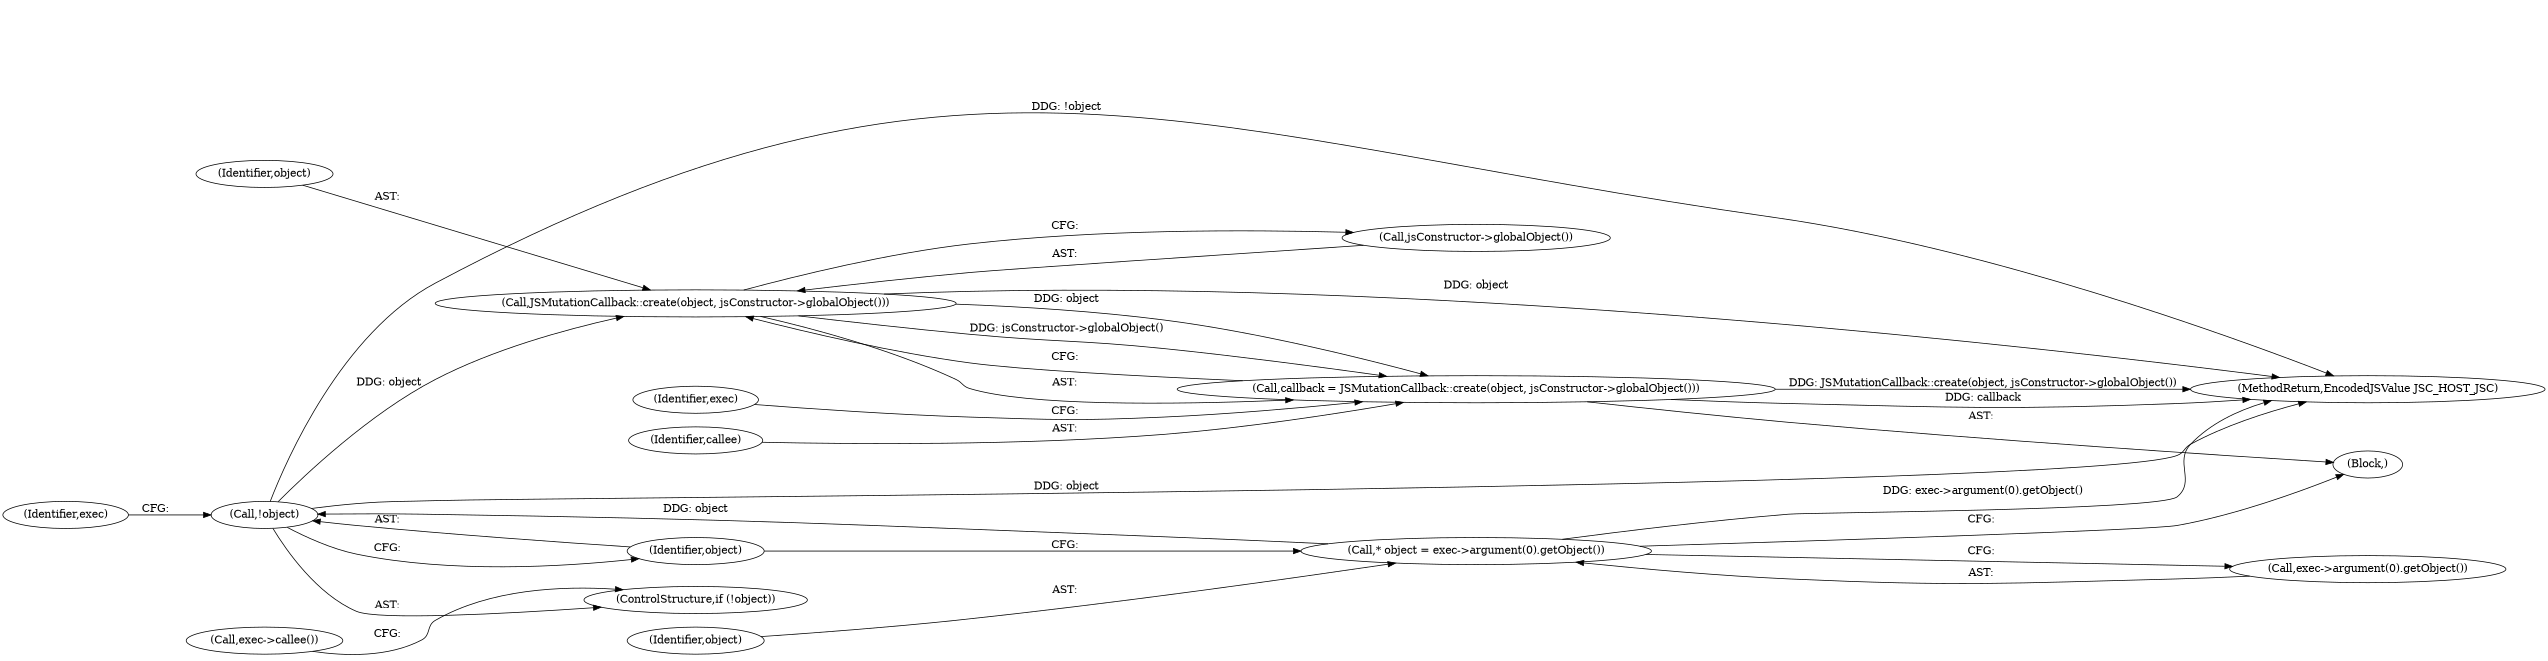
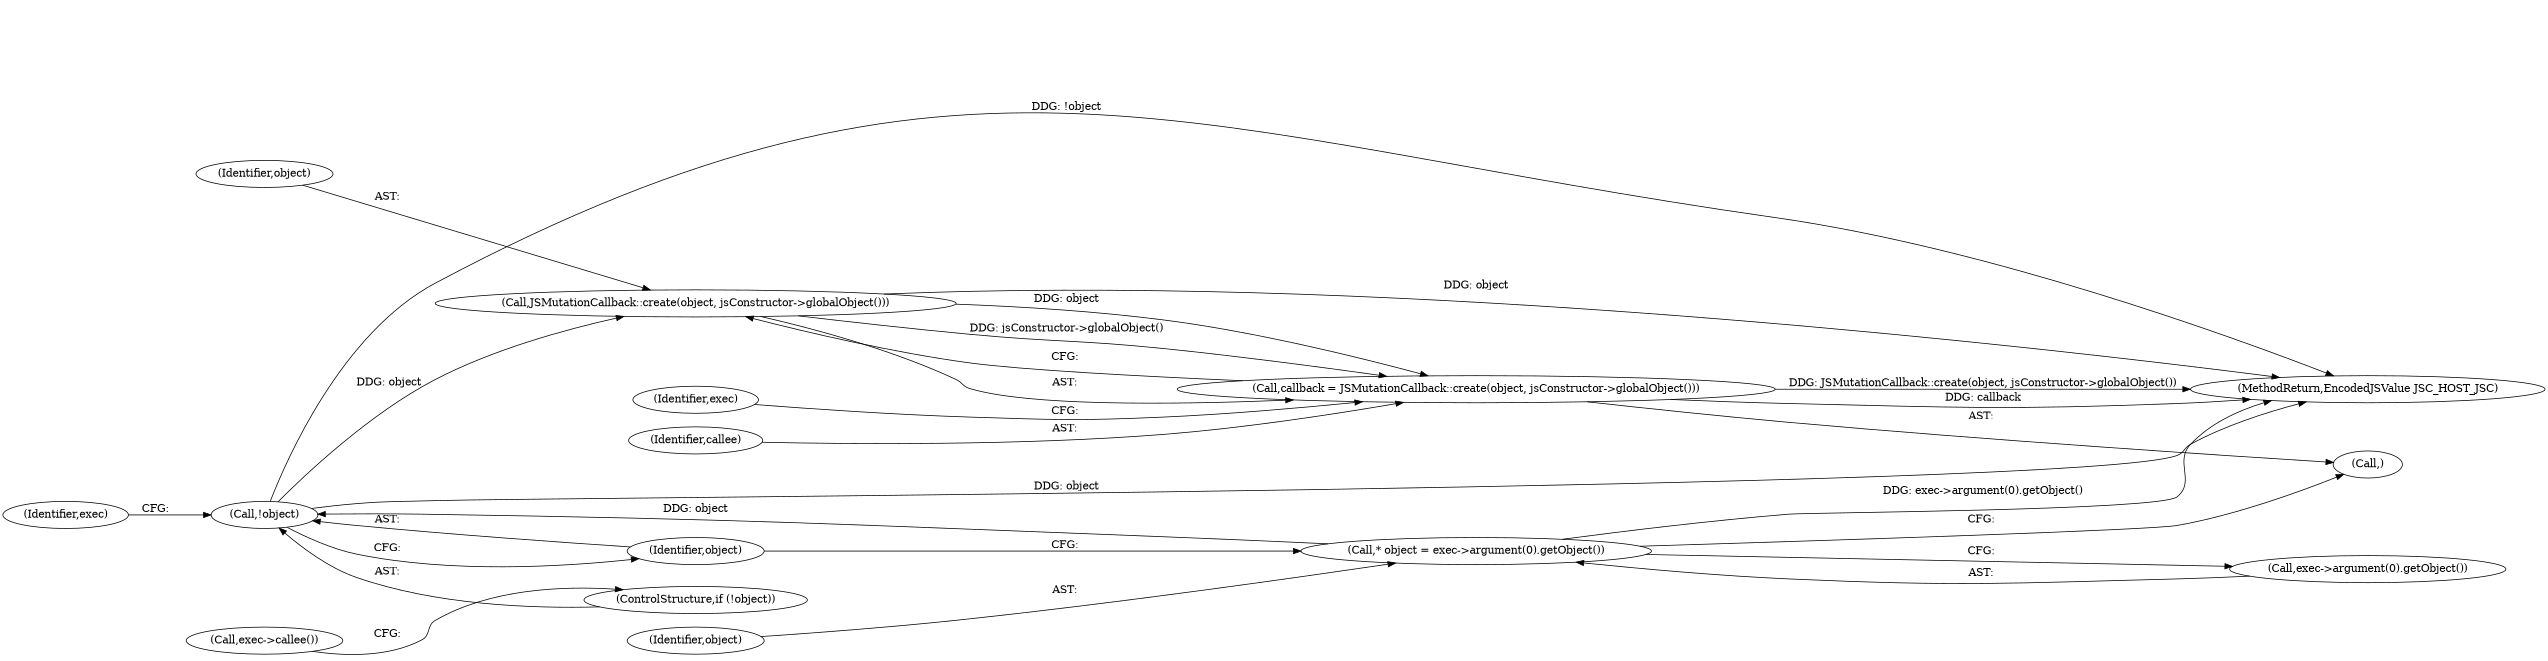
(1476, 238) -> none
(2368, 464) -> (2368, 464)
(415, 616) -> (435, 597)
